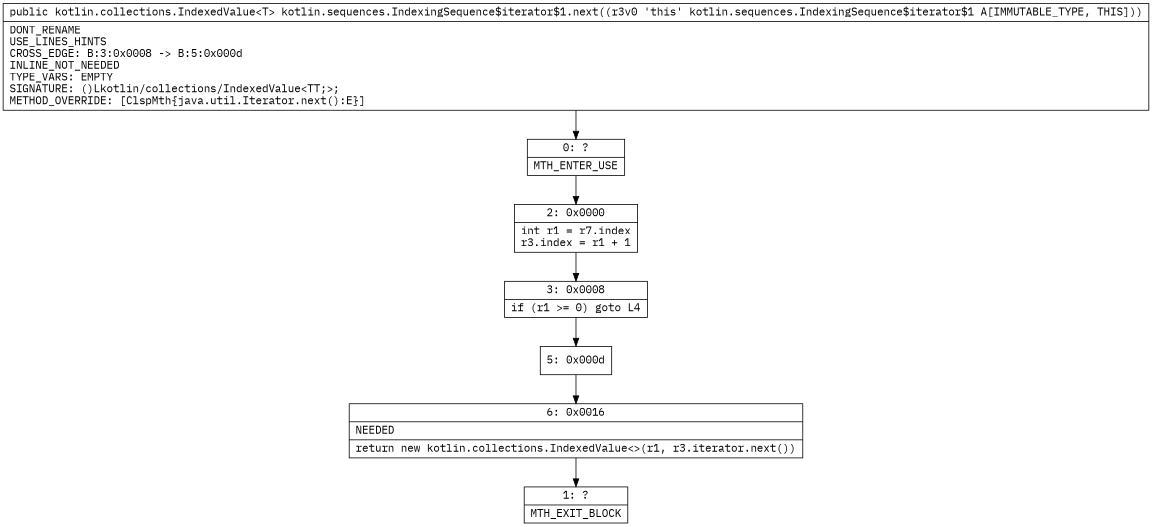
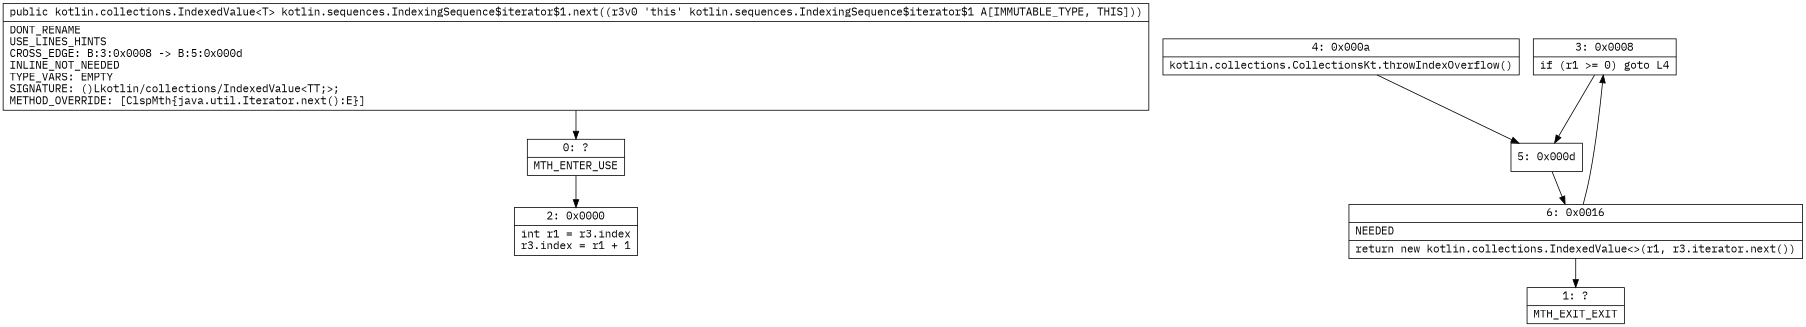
none -> (1341, 57)
(576, 231) -> (576, 234)
(576, 263) -> (1595, 144)
(576, 514) -> (1576, 314)
